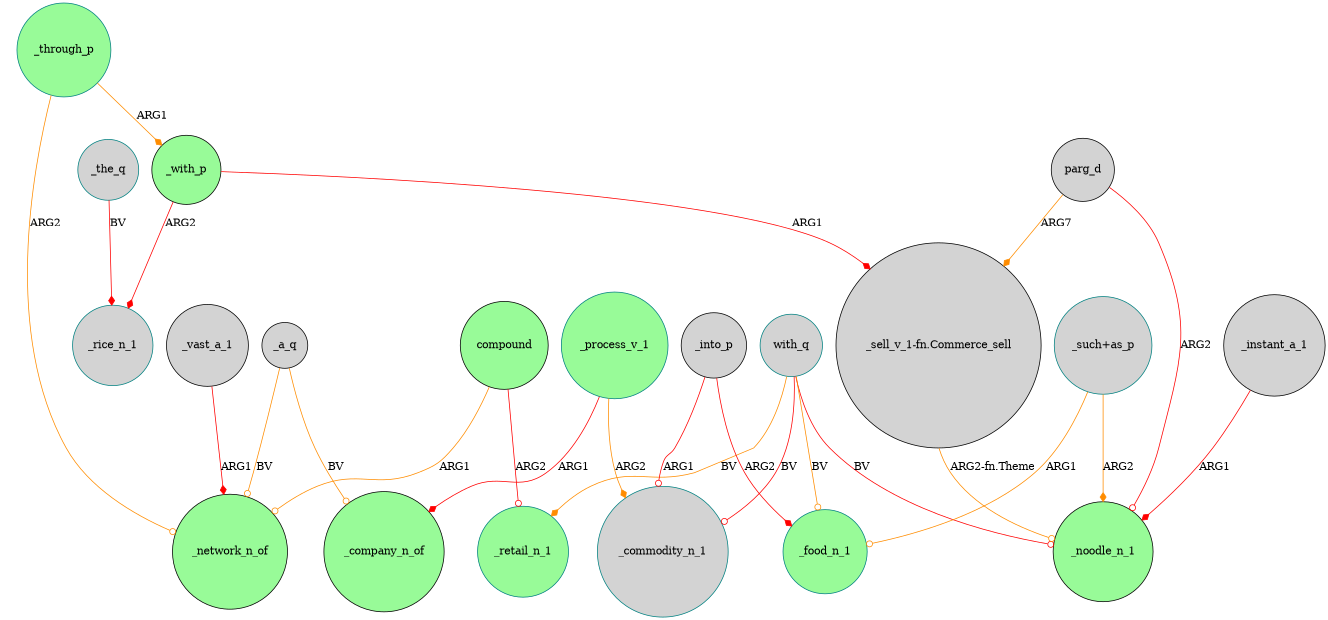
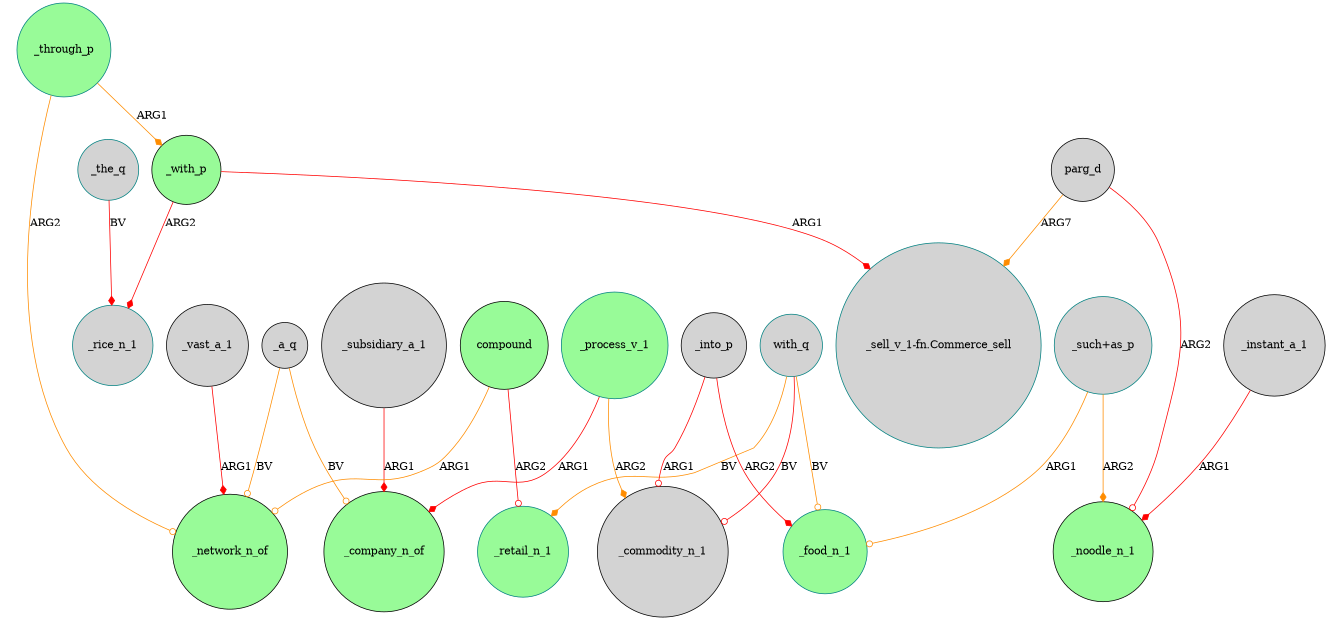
none -> (384, 345)
(939, 345) -> (939, 345)
(895, 495) -> none
(977, 501) -> none
(663, 552) -> (663, 552)
